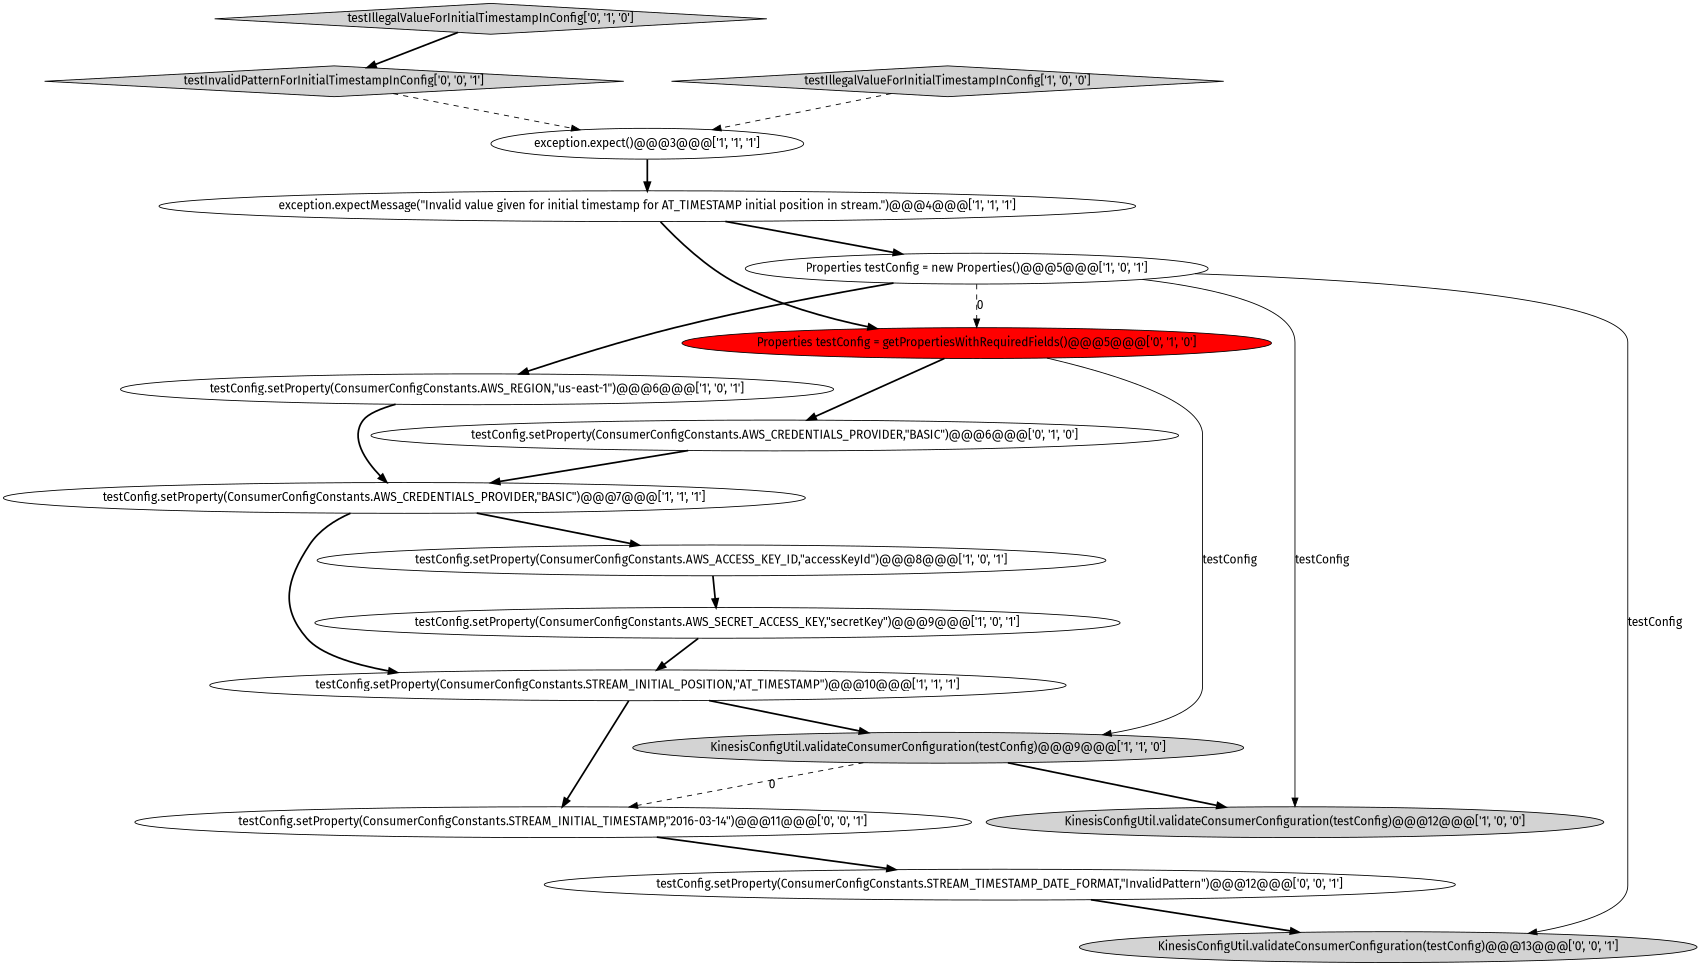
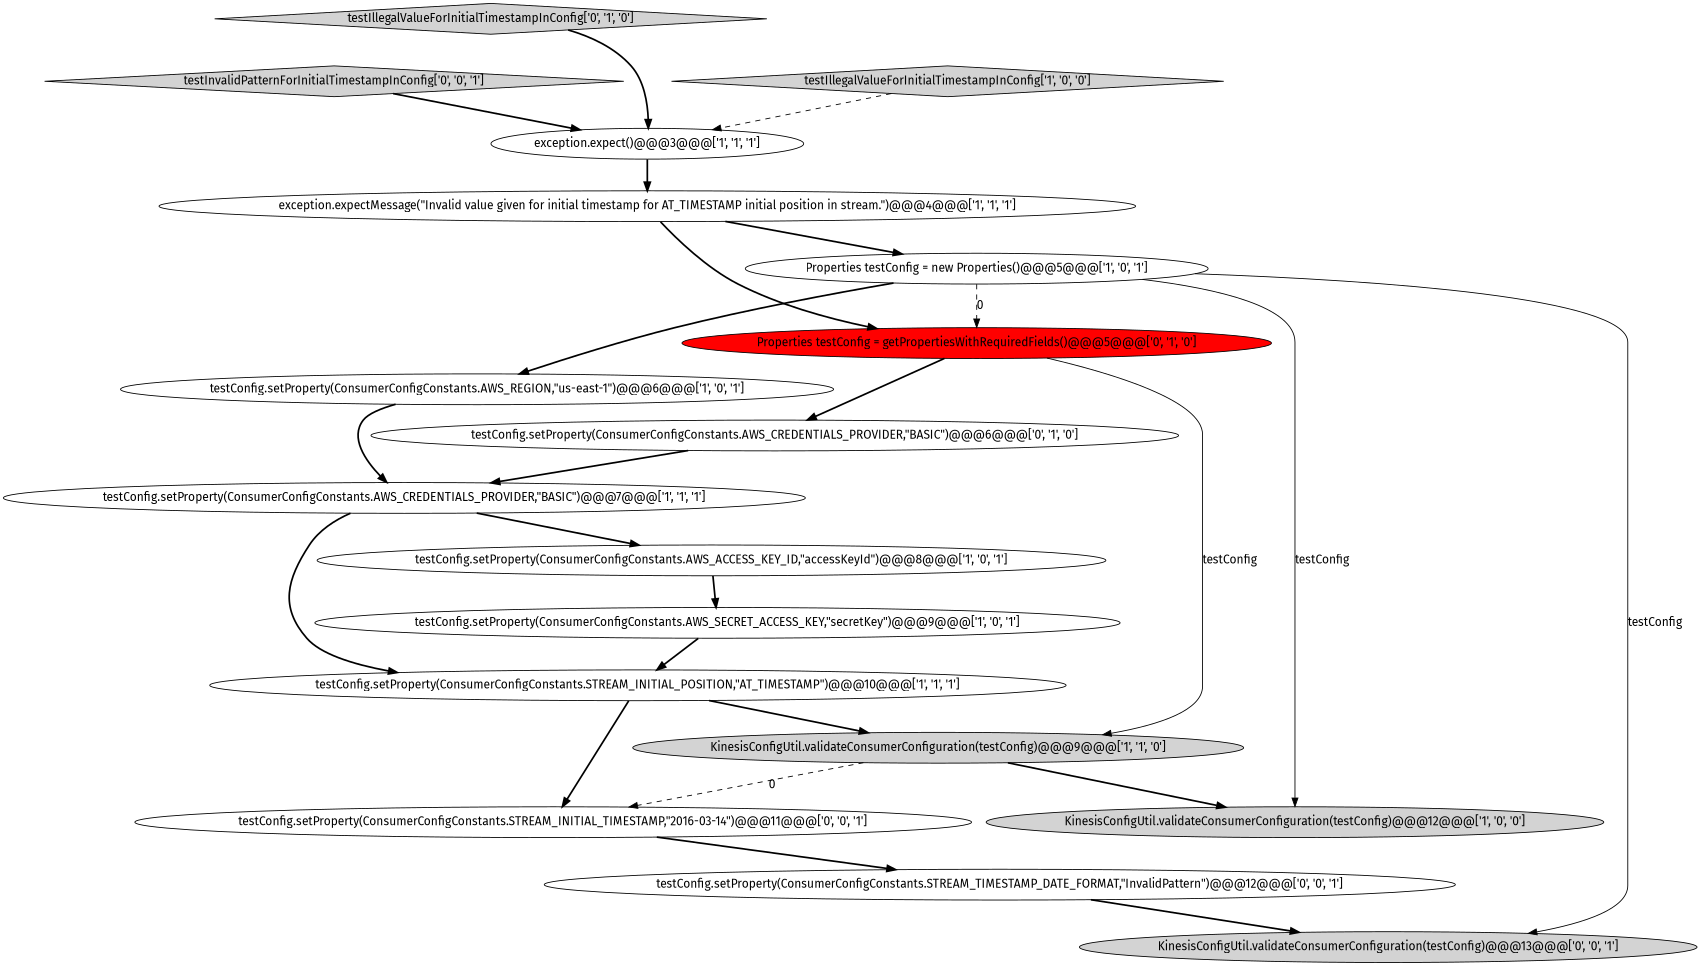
(417, 48) -> (625, 60)
(482, 111) -> (482, 111)
